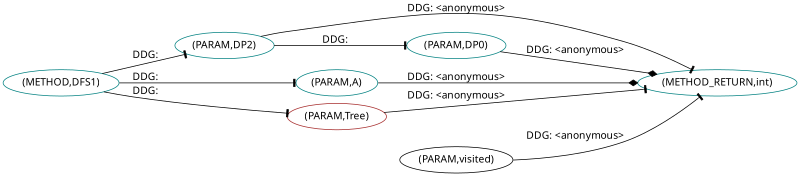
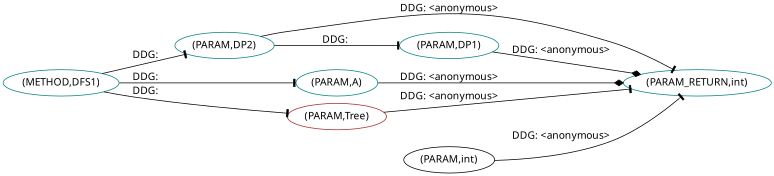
(456, 45) -> (449, 45)
(717, 83) -> (697, 83)
(456, 160) -> (449, 160)
